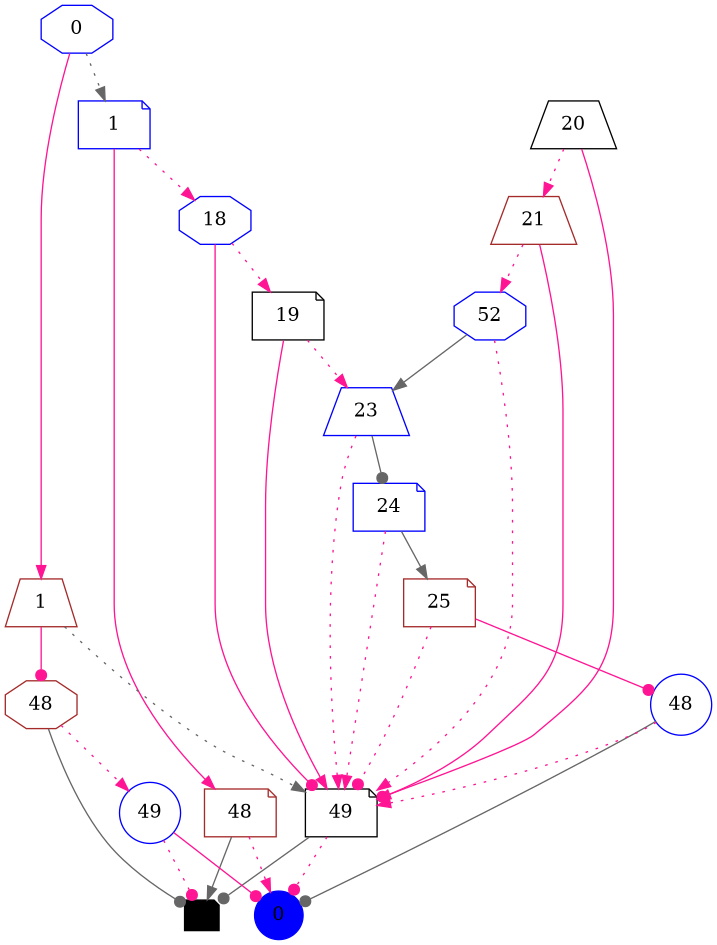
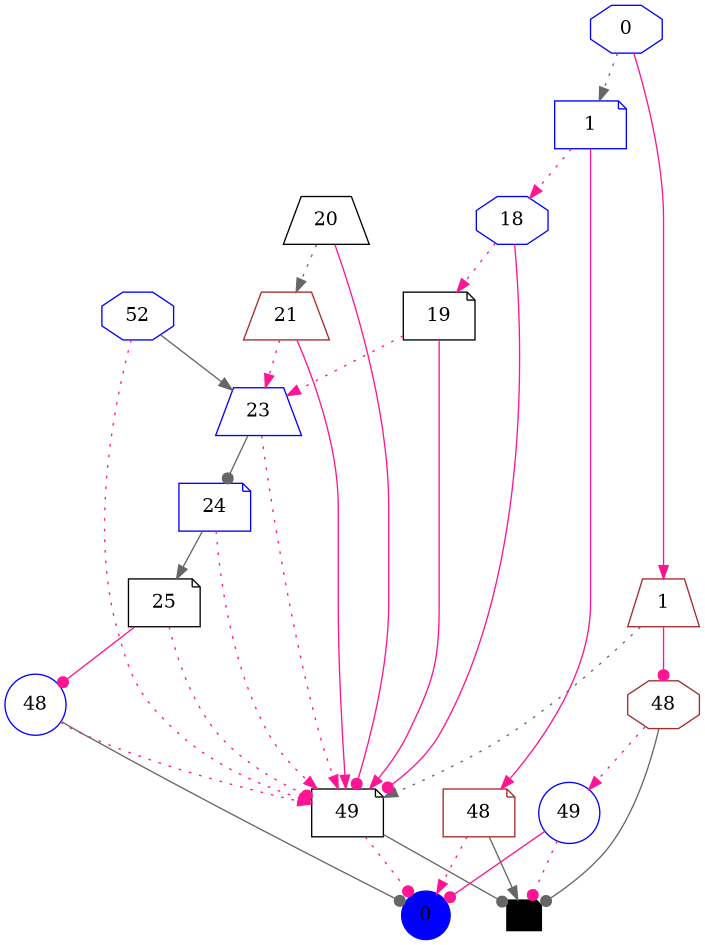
(556, 166) -> (309, 262)
(515, 262) -> (274, 357)
(439, 603) -> (164, 603)
